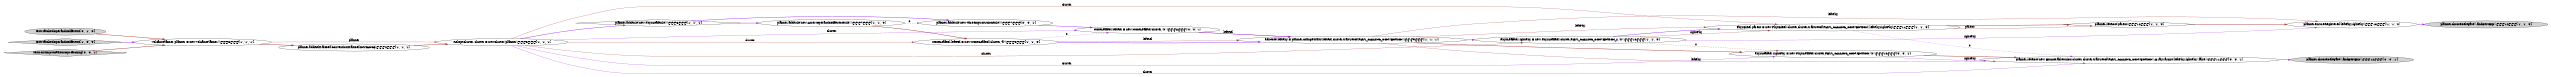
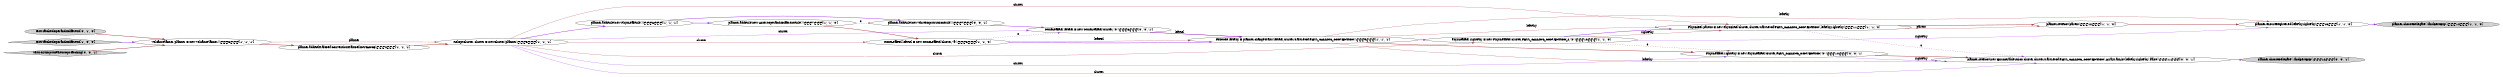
(659, 23) -> (634, 23)
(2130, 24) -> (2081, 24)
